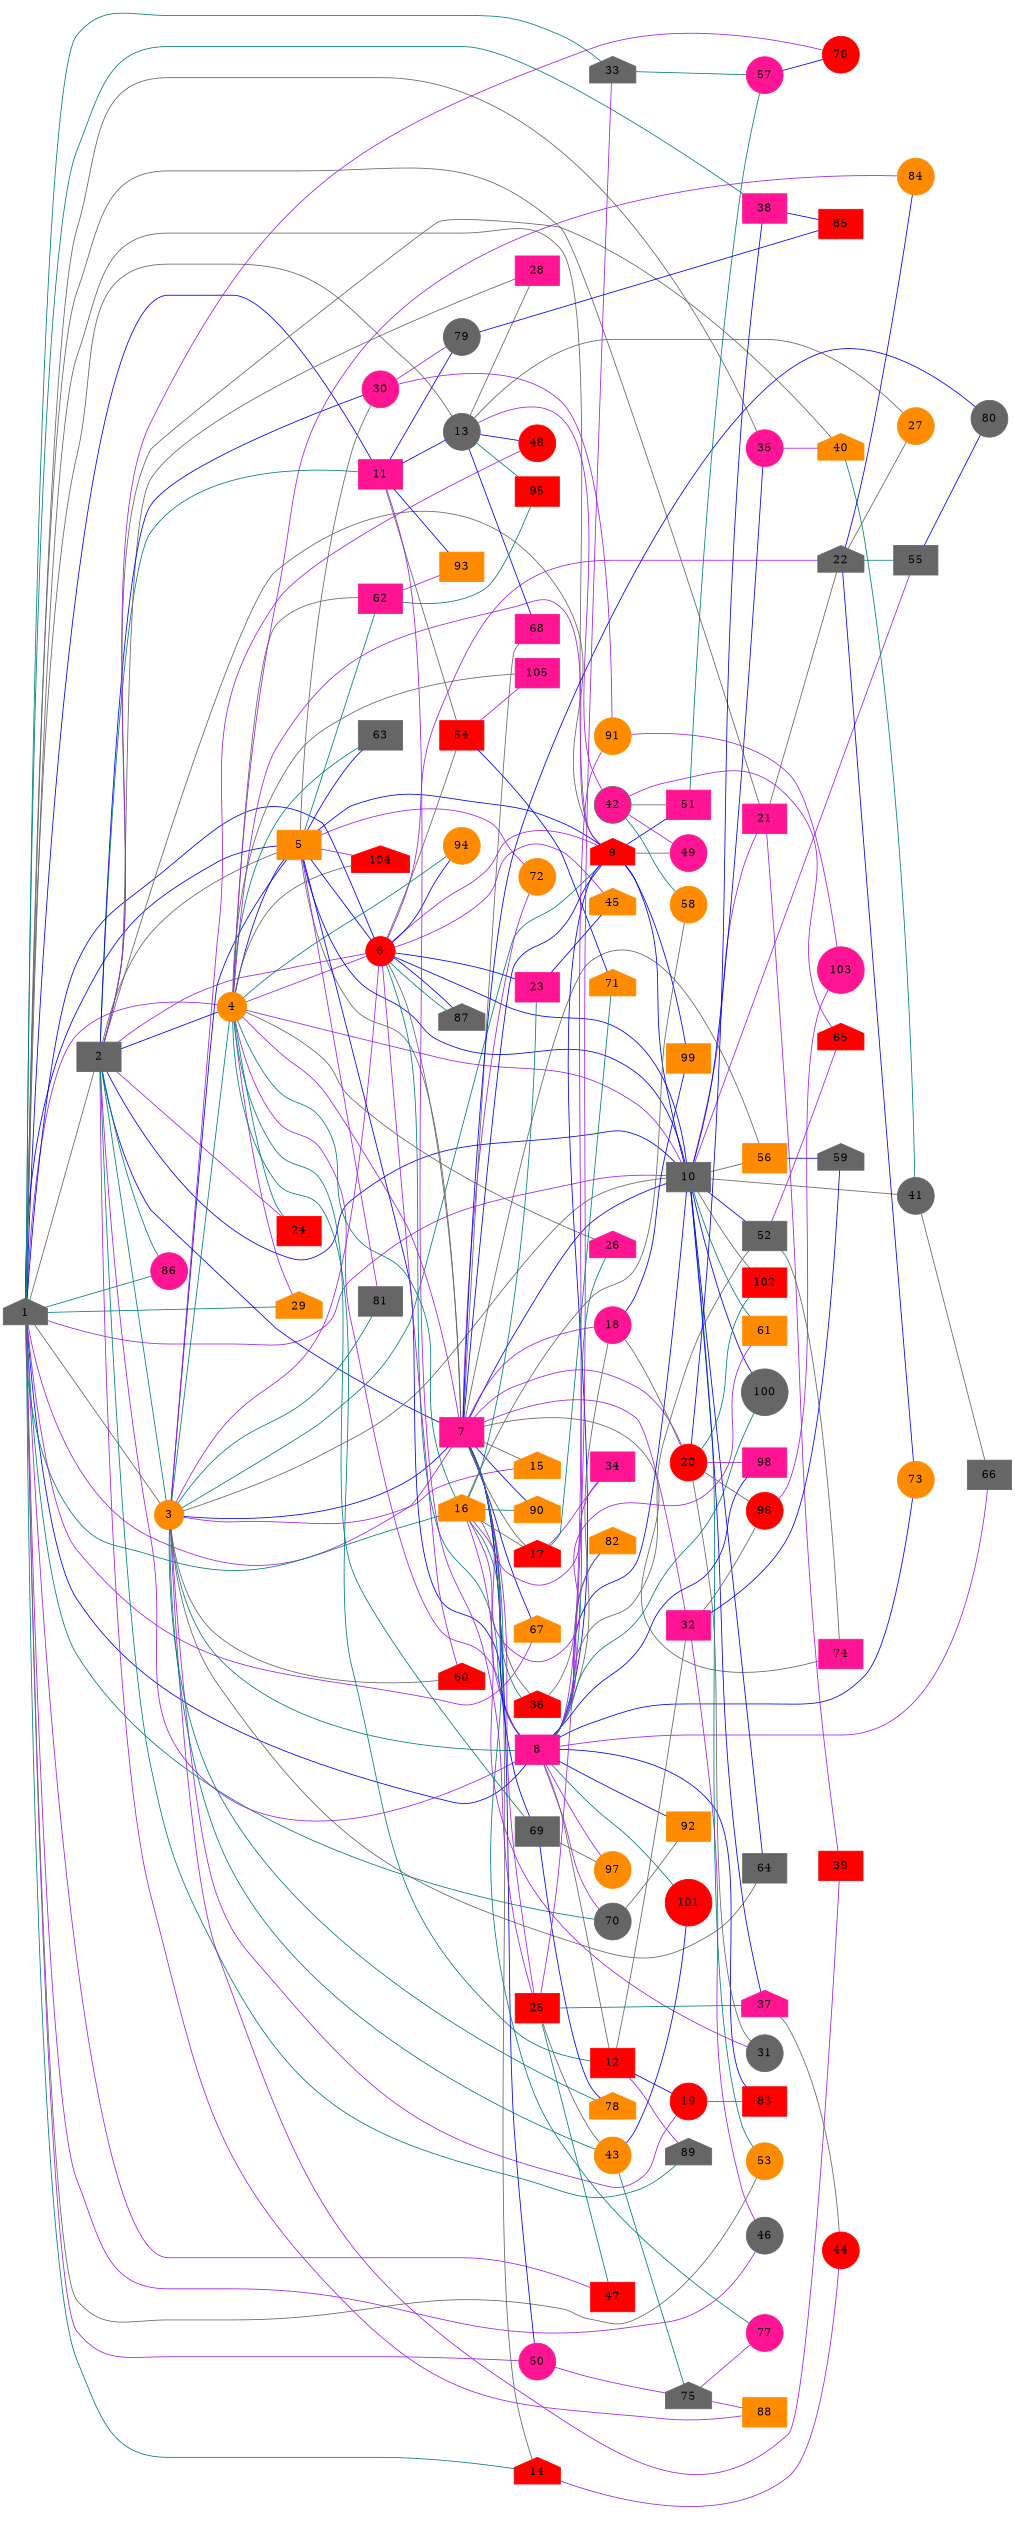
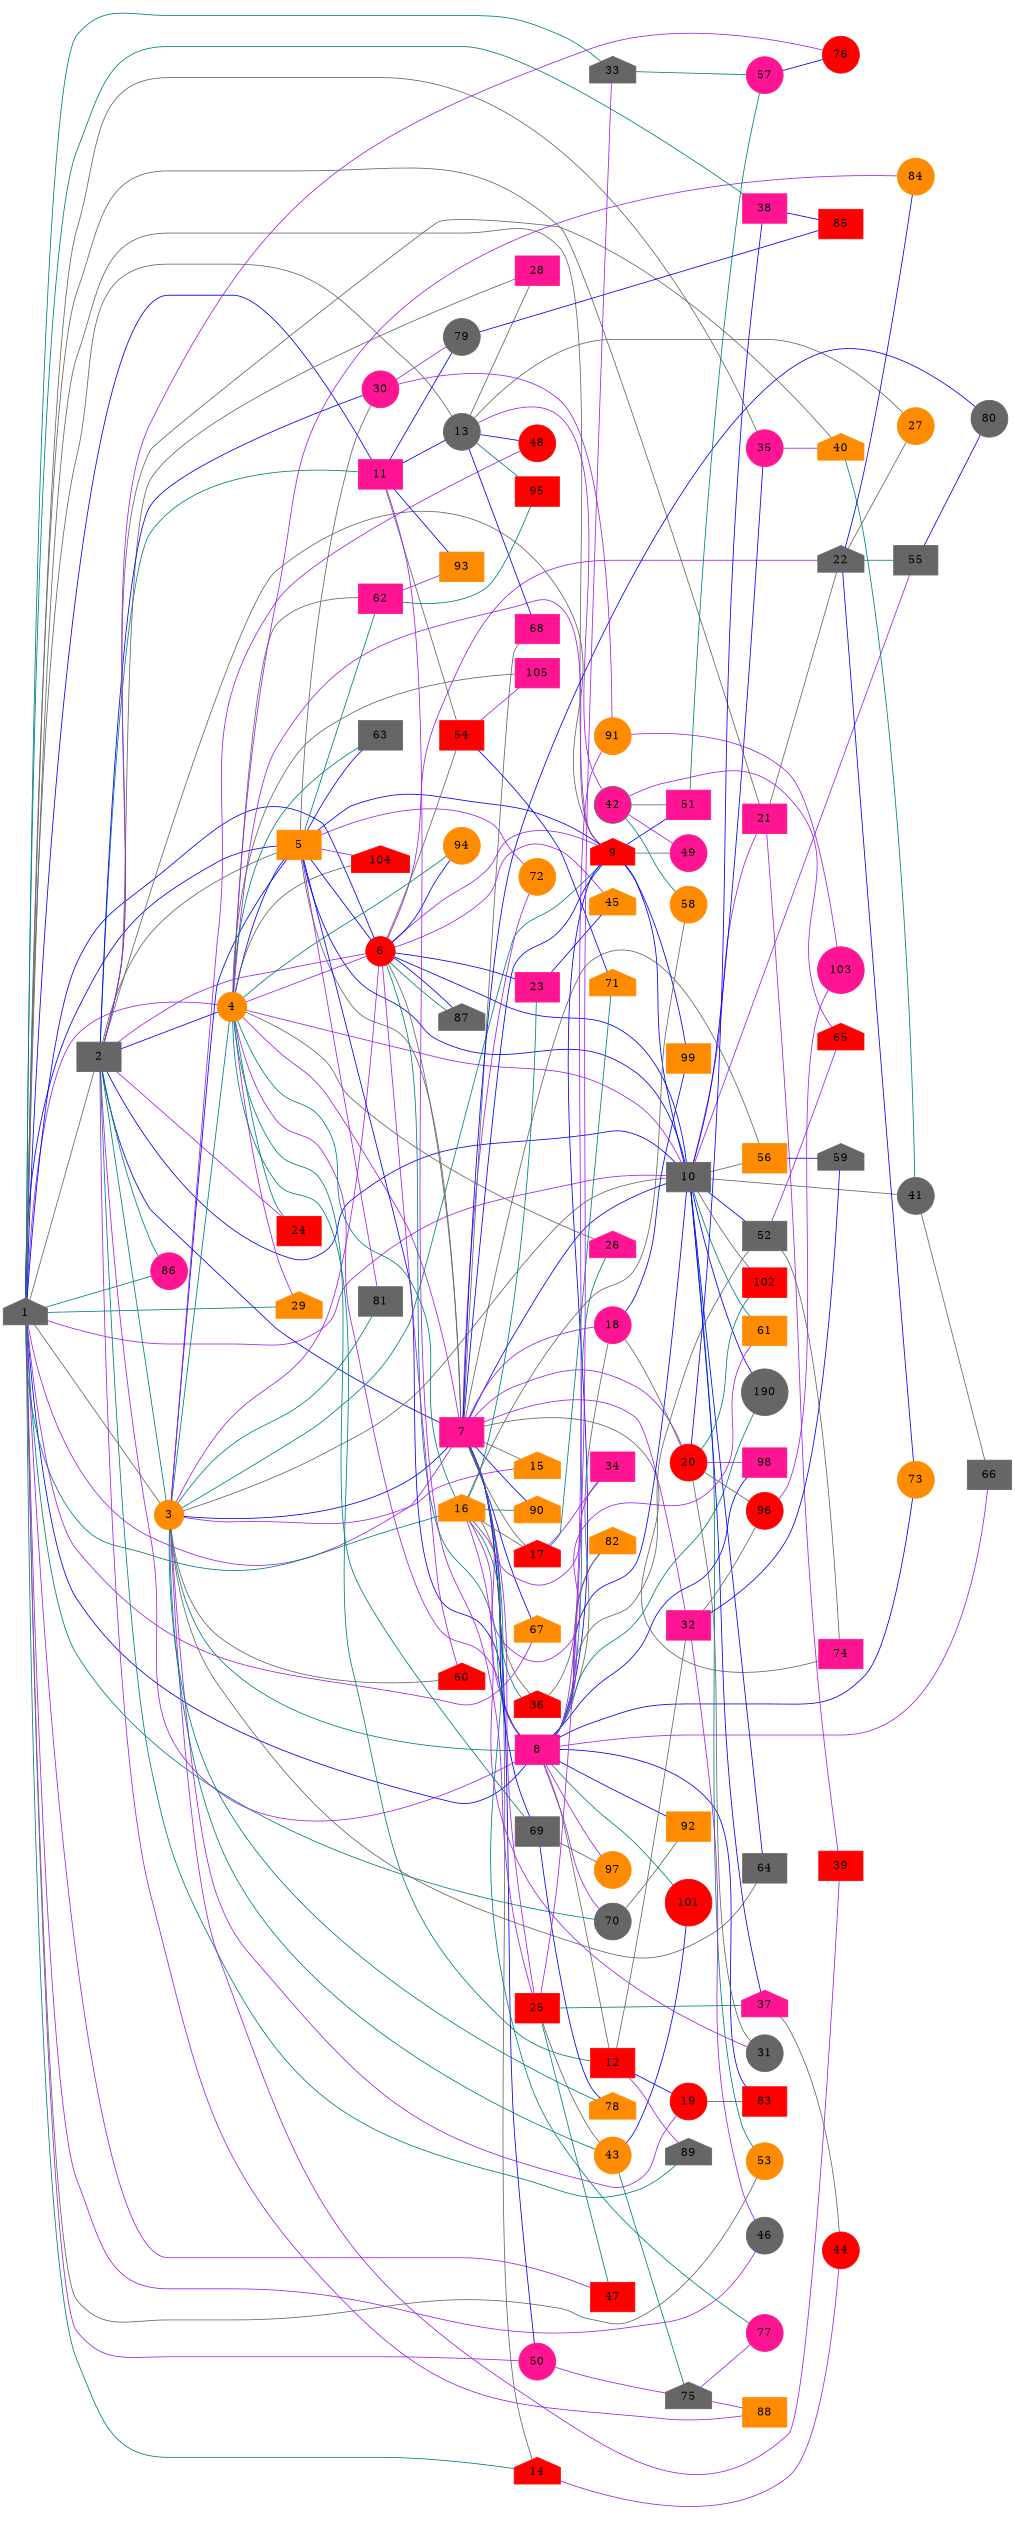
(765, 1392) -> (765, 1392)
